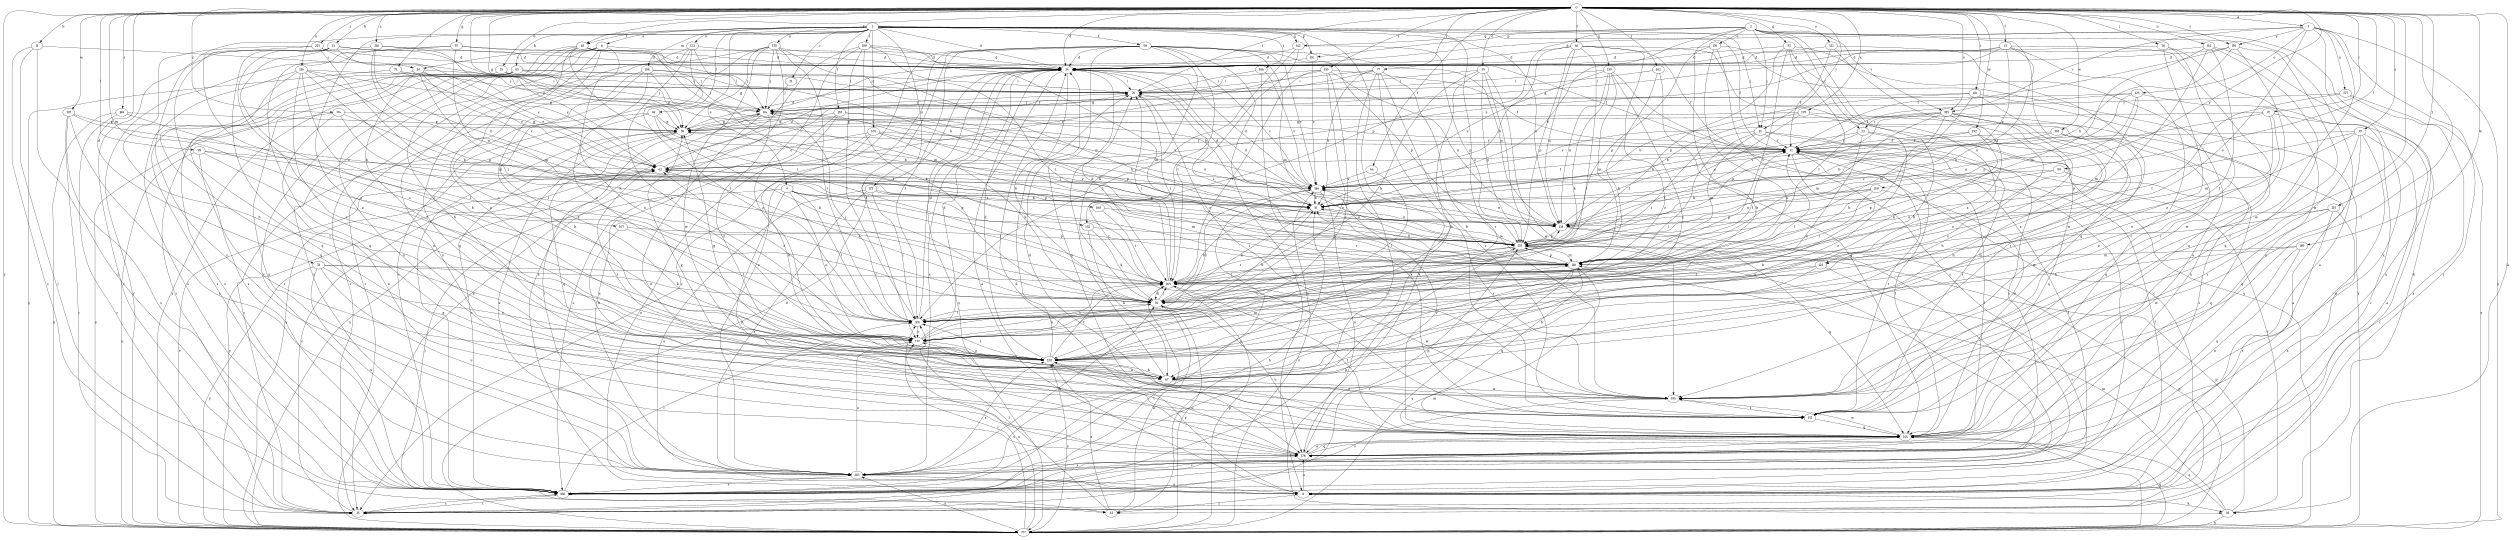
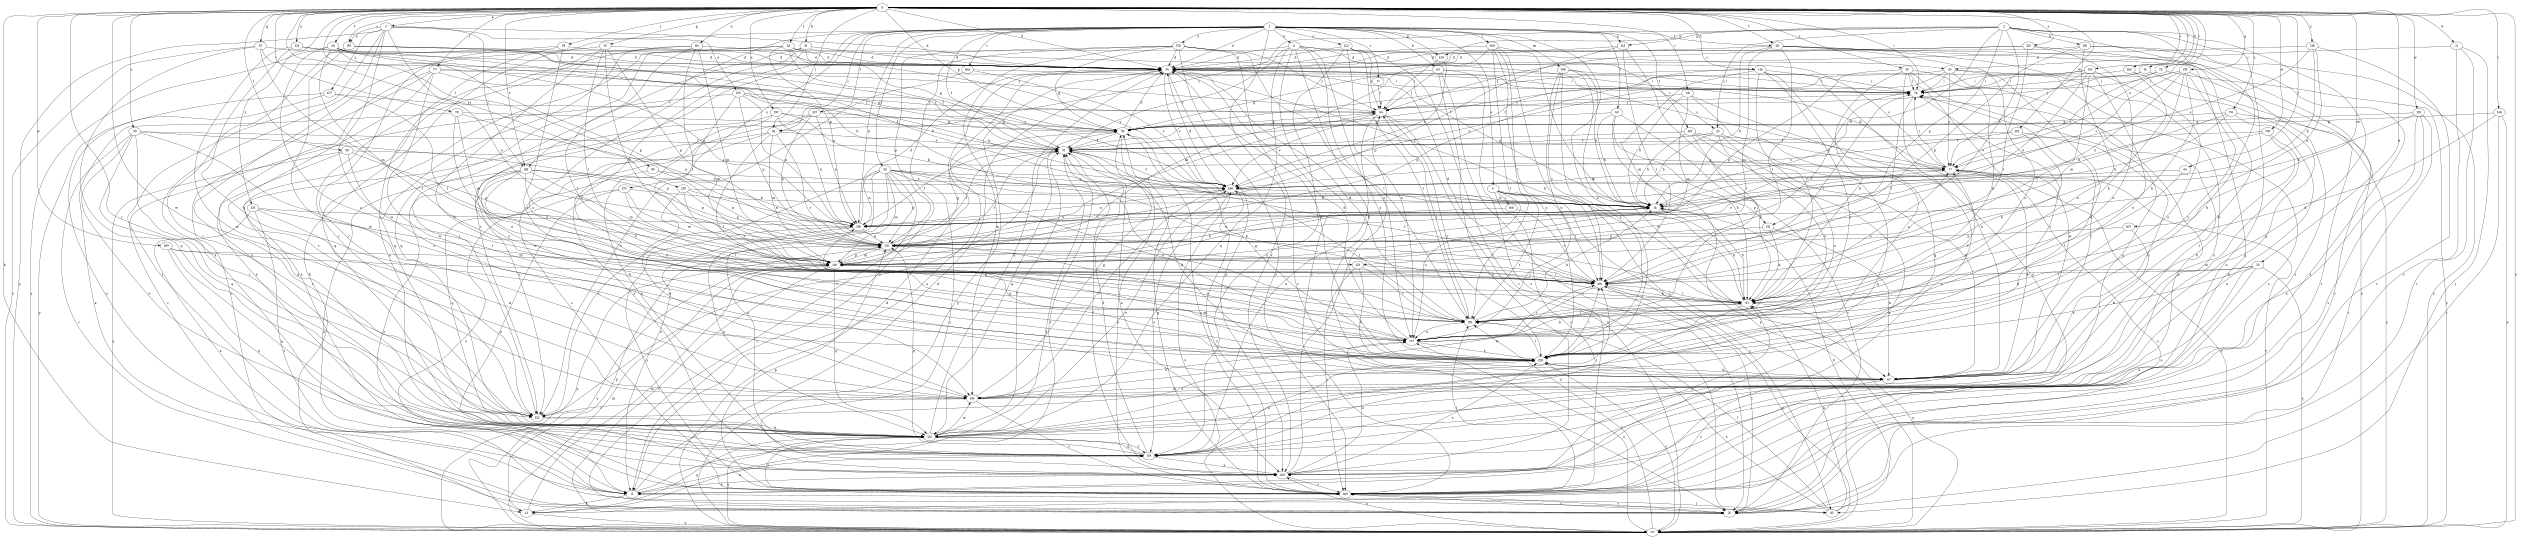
(1100, 49) -> (1231, 55)
(1902, 115) -> (1514, 63)
none -> (1624, 390)
